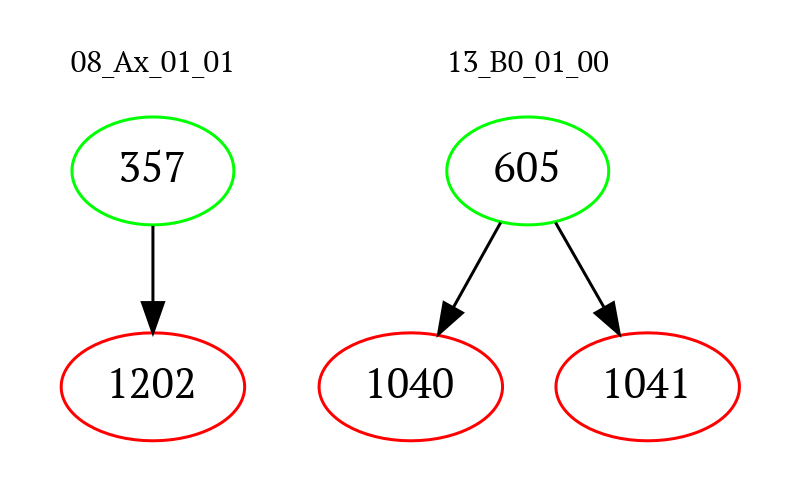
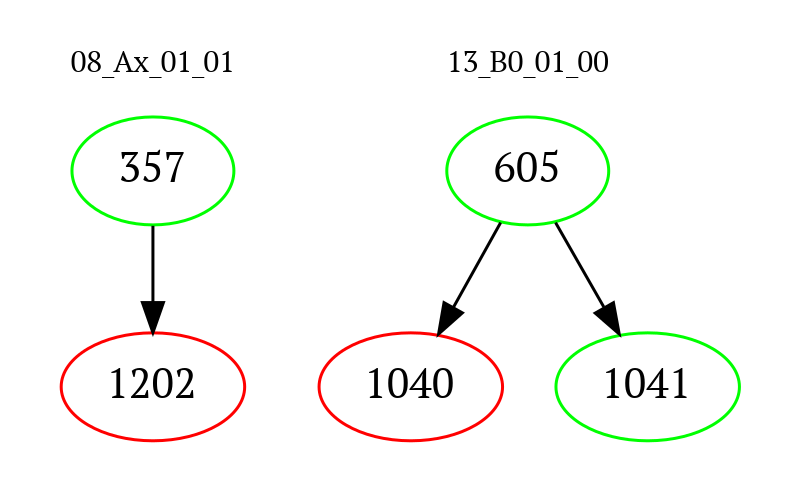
(648, 387) -> (648, 387)
